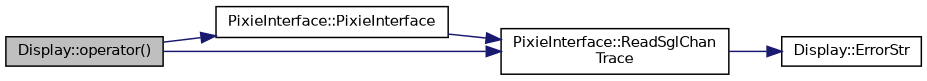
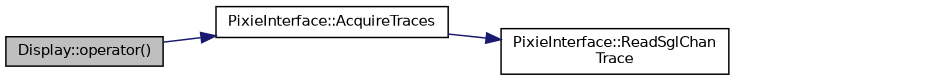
(332, 22) -> (332, 22)
(324, 51) -> none
(852, 51) -> none
